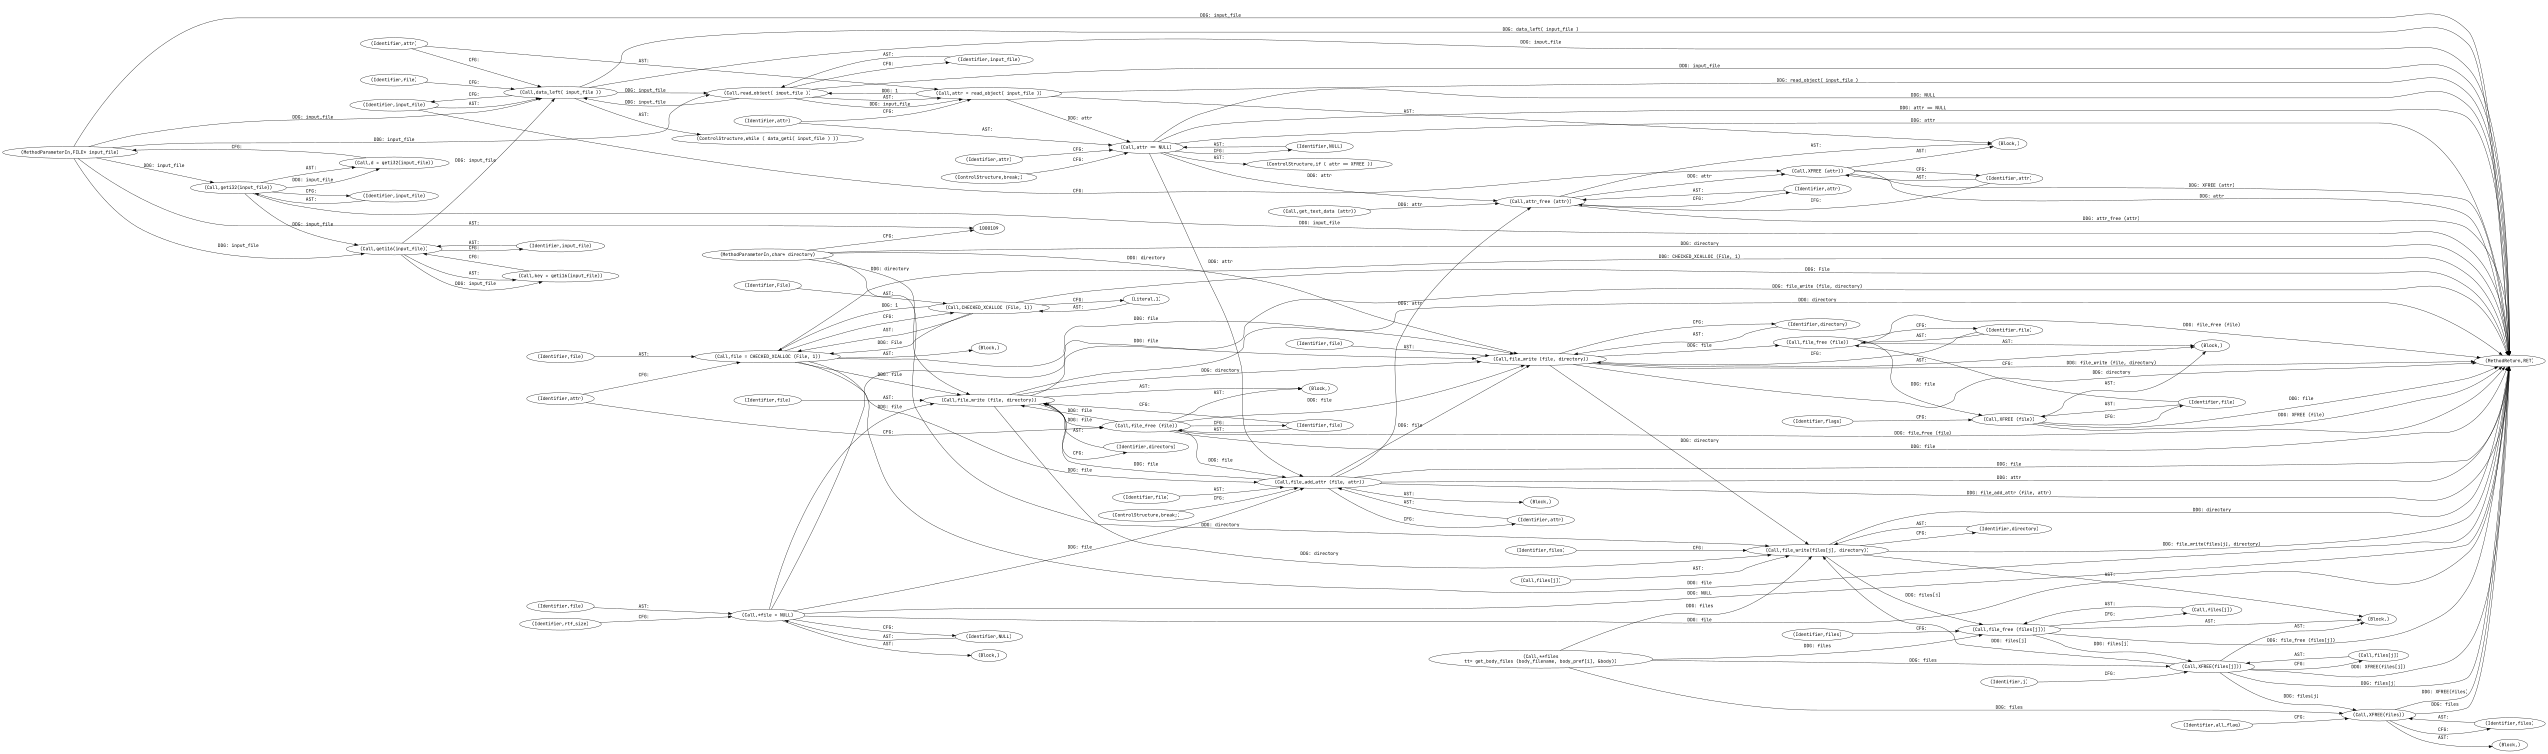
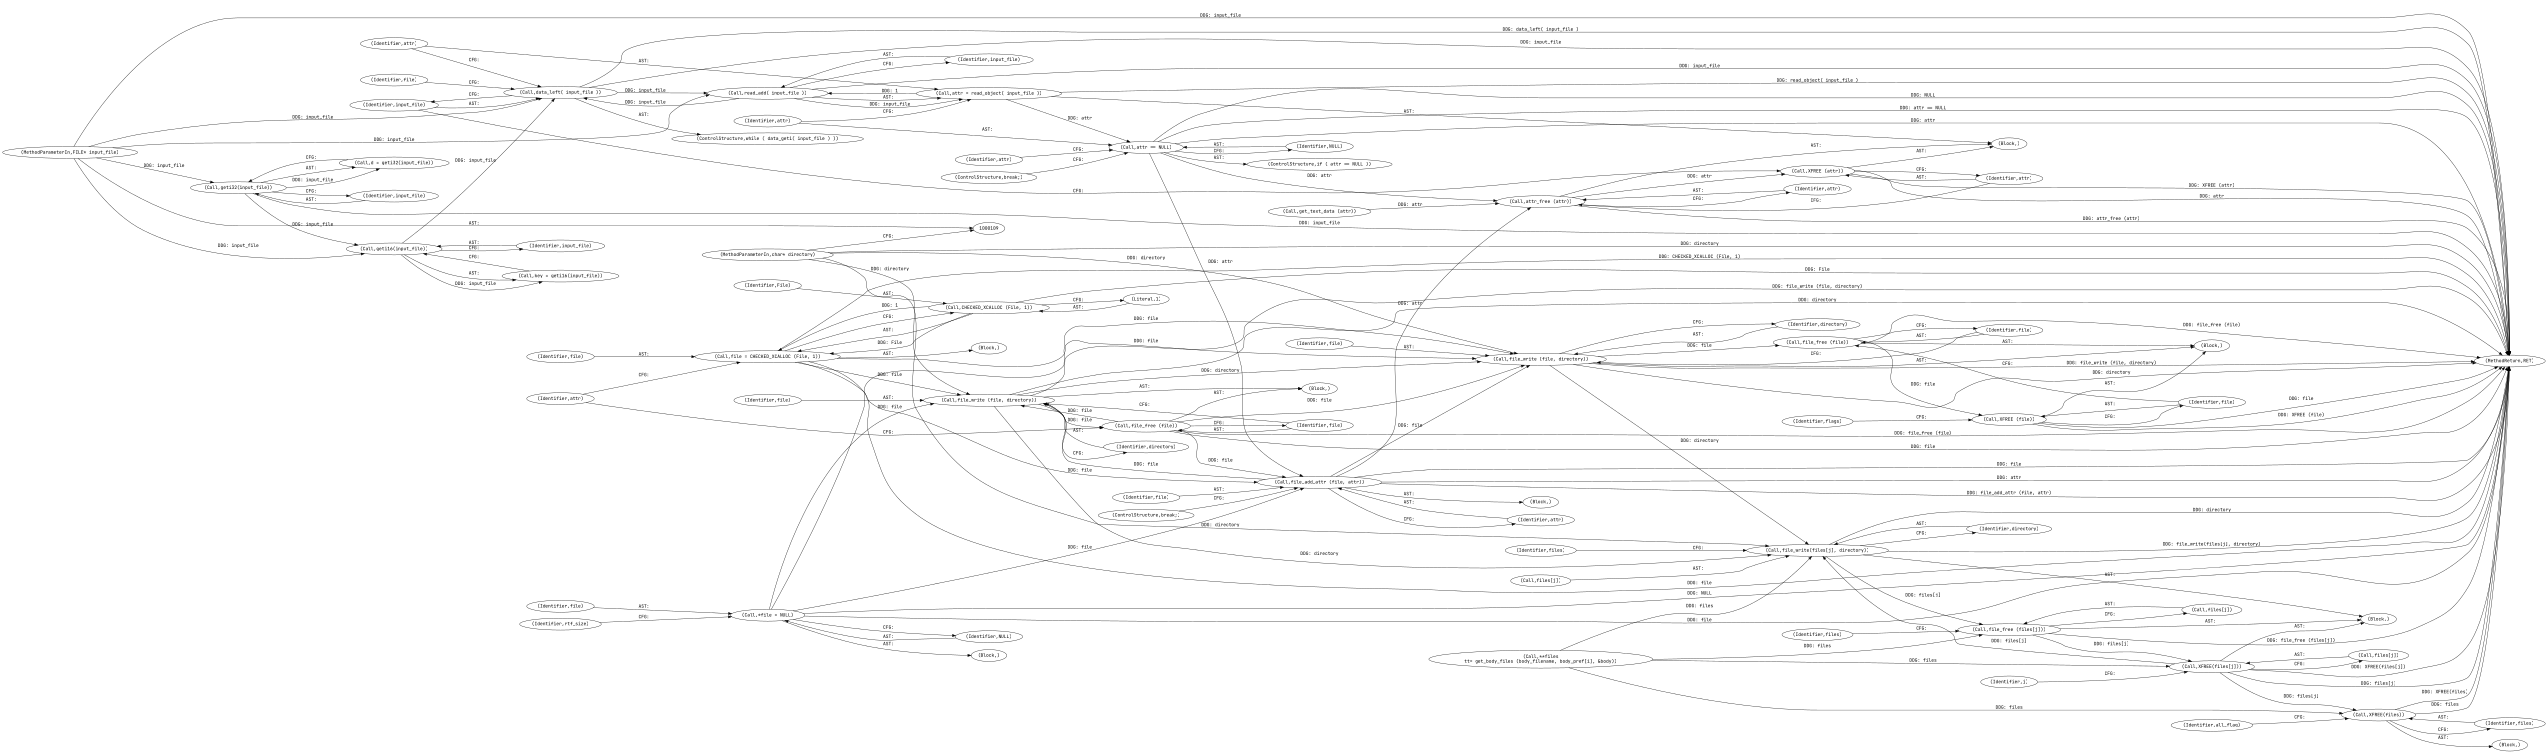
(768, 93) -> (768, 93)
(251, 150) -> (298, 163)
(1320, 164) -> (1320, 164)
